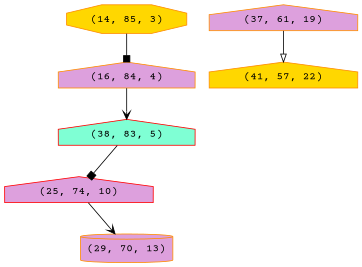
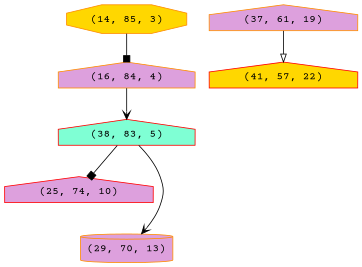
(283, 76) -> (283, 76)
(99, 215) -> (163, 185)
